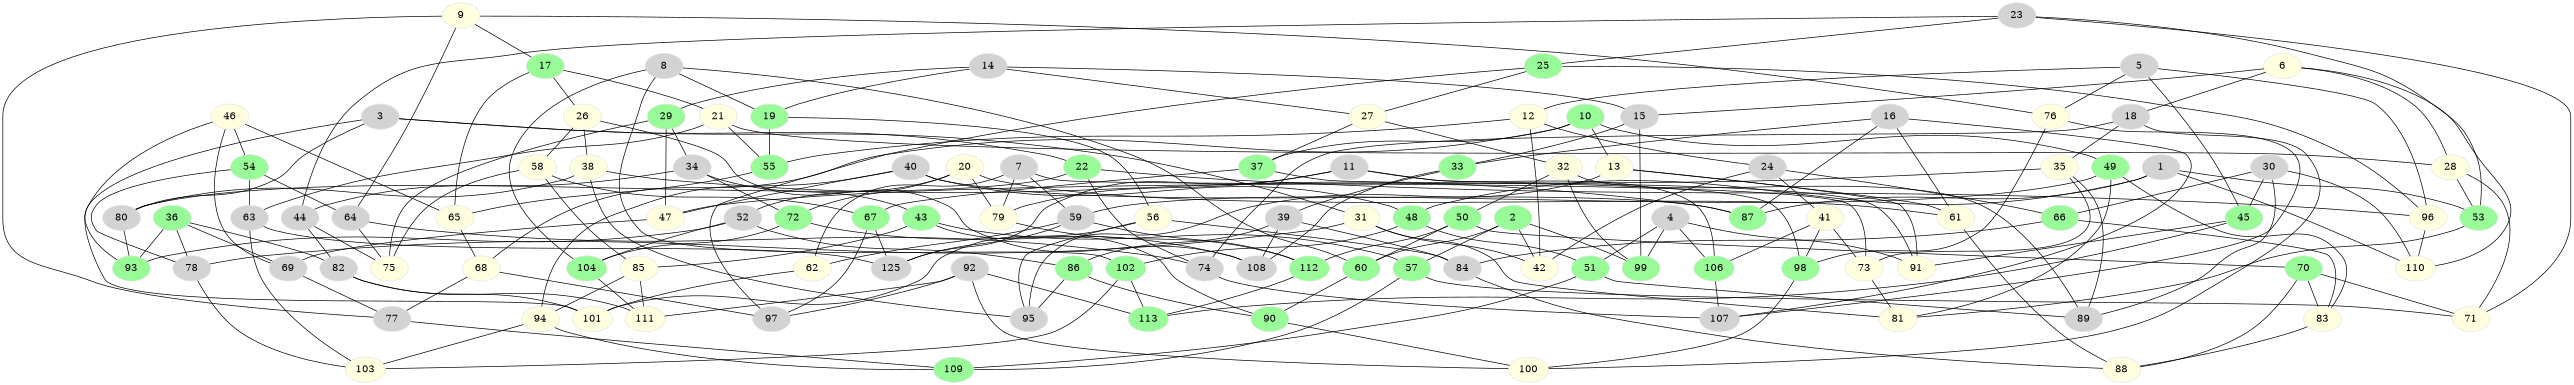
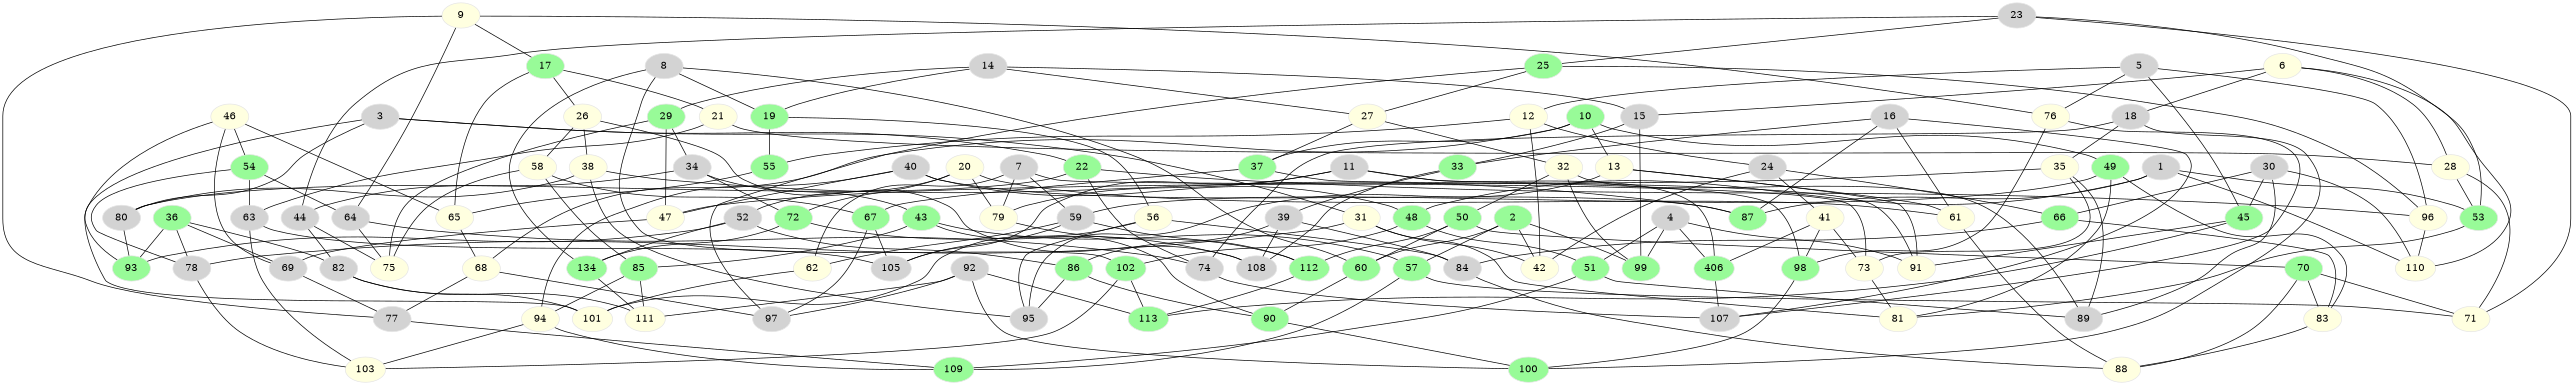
(744, 142) -> none
(587, 268) -> (587, 268)
(639, 268) -> (639, 268)
(891, 268) -> (891, 268)
(1714, 268) -> (1714, 268)
(1529, 370) -> (1529, 370)
